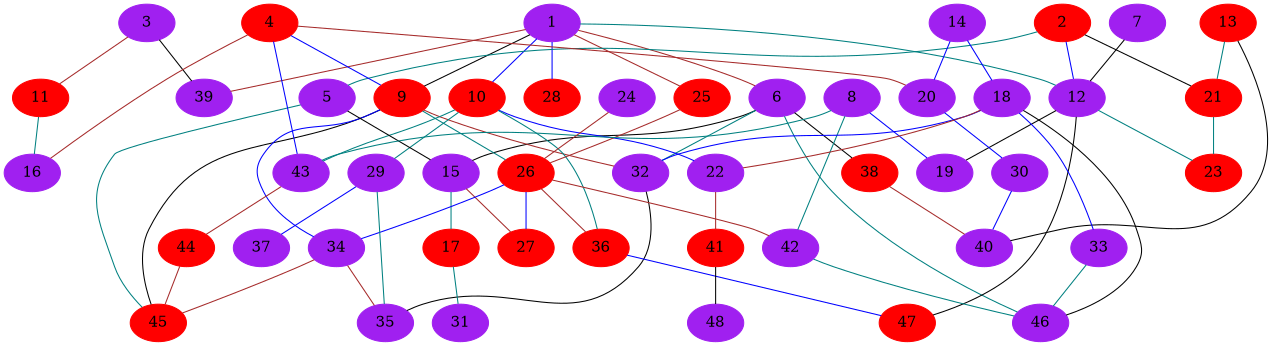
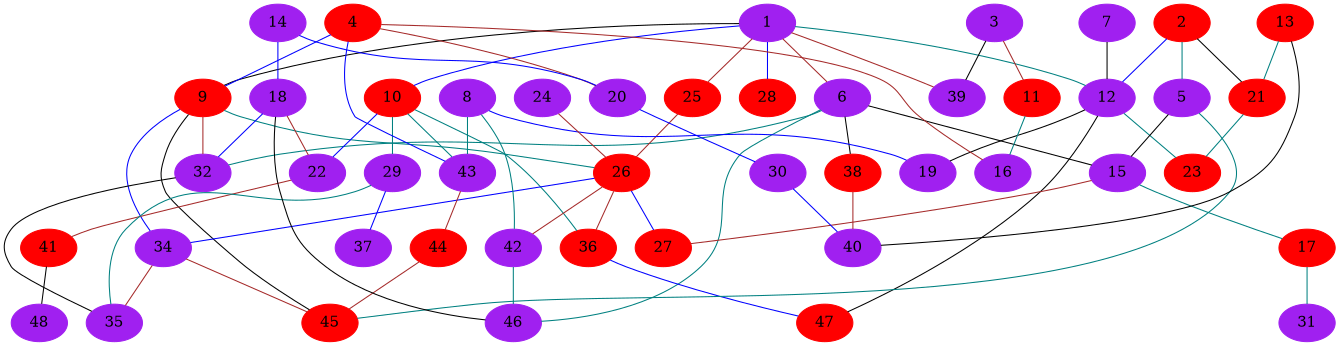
(1099, 248) -> none
